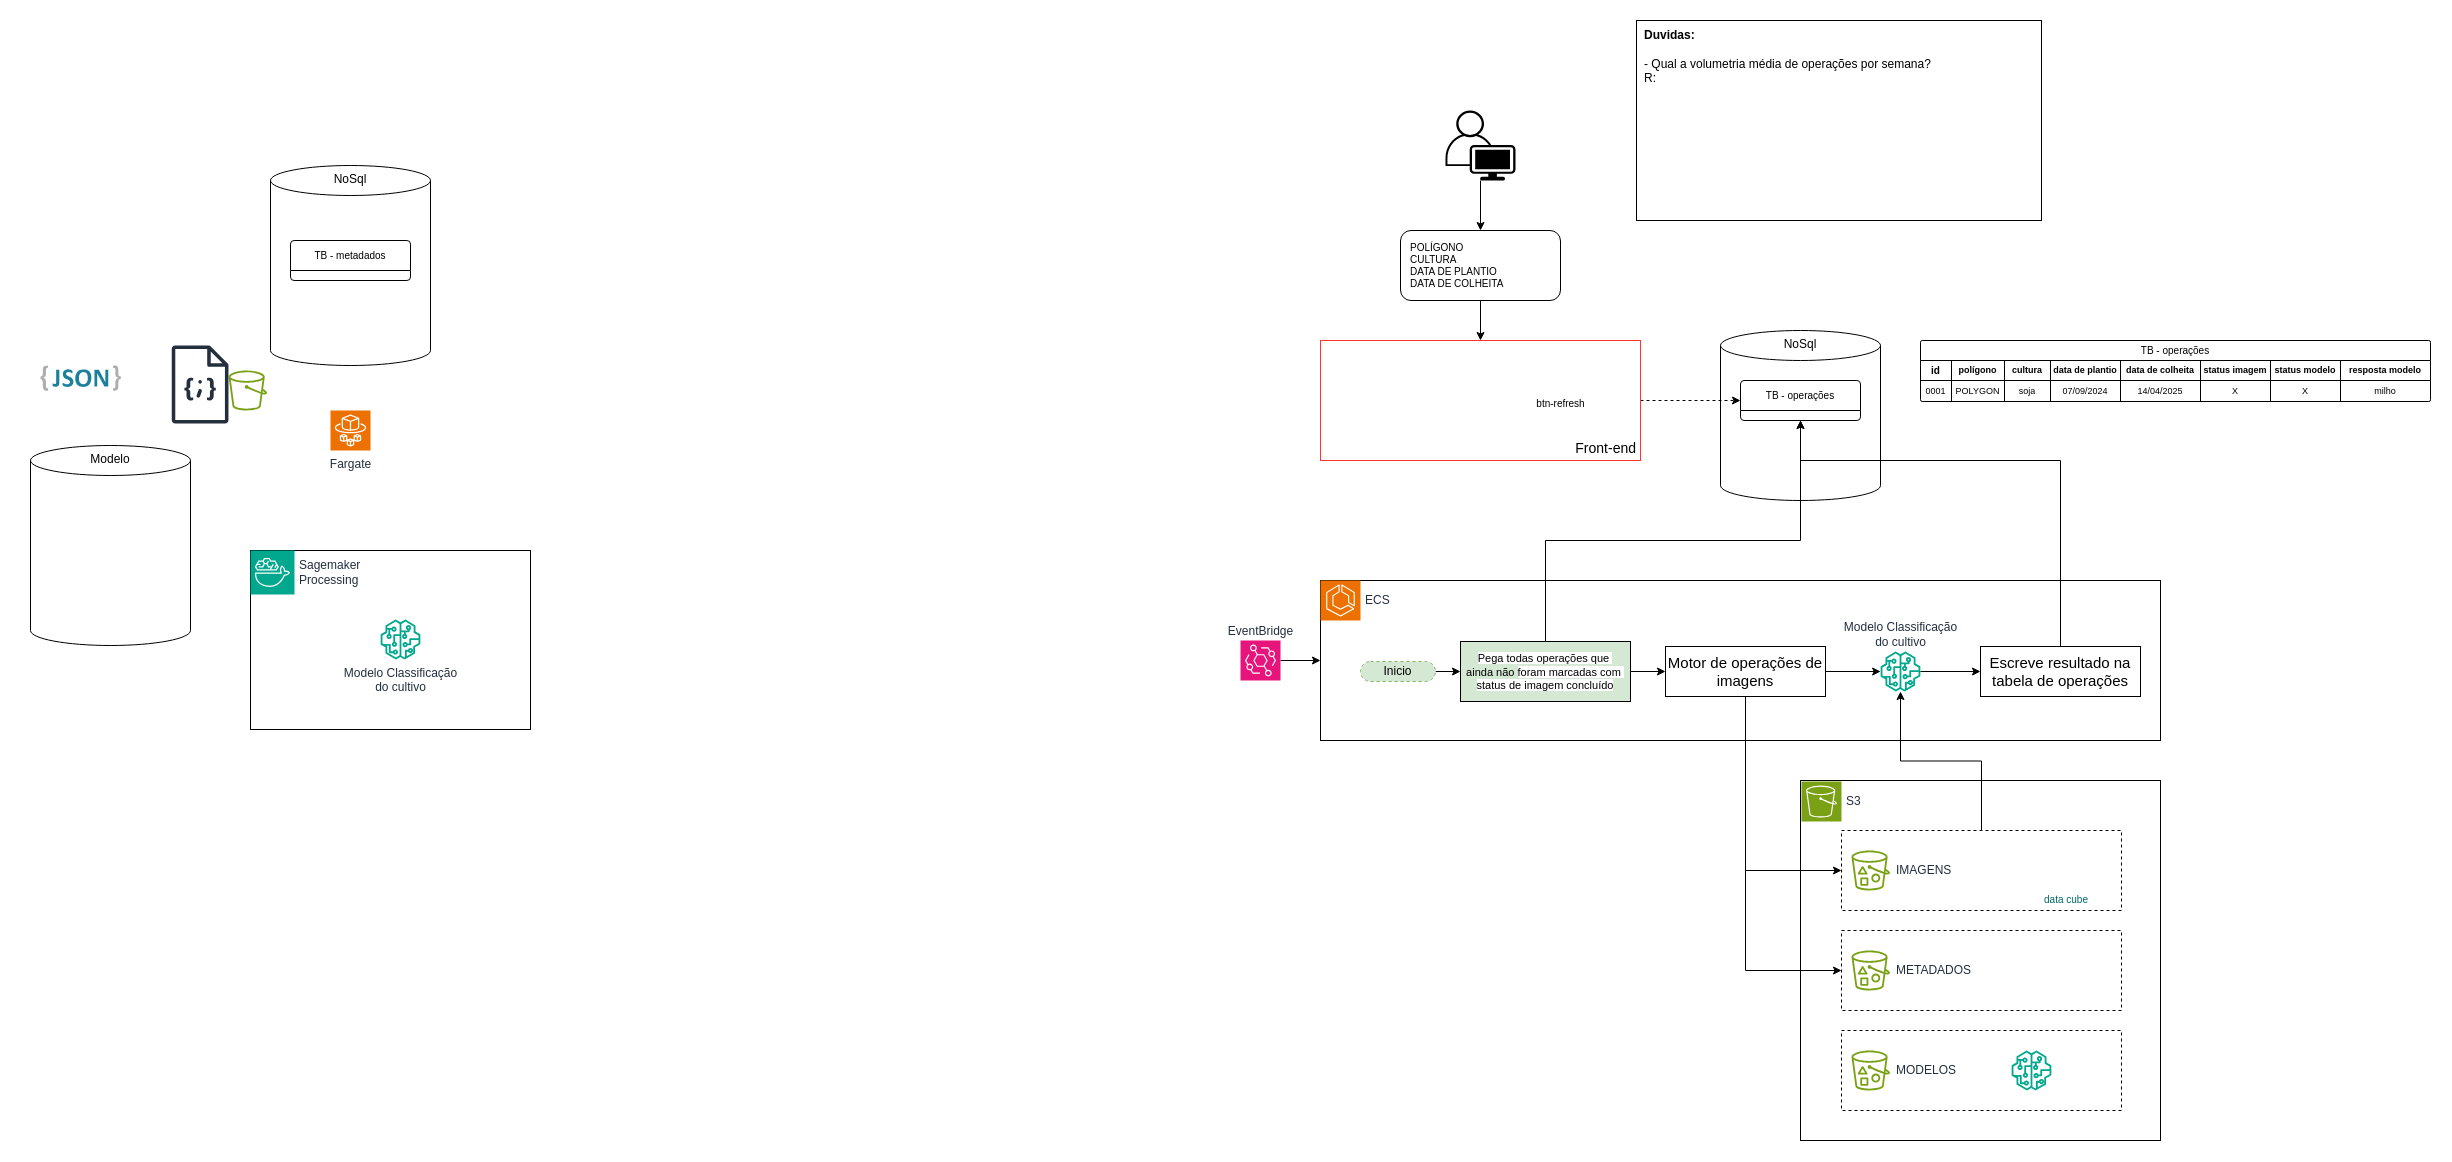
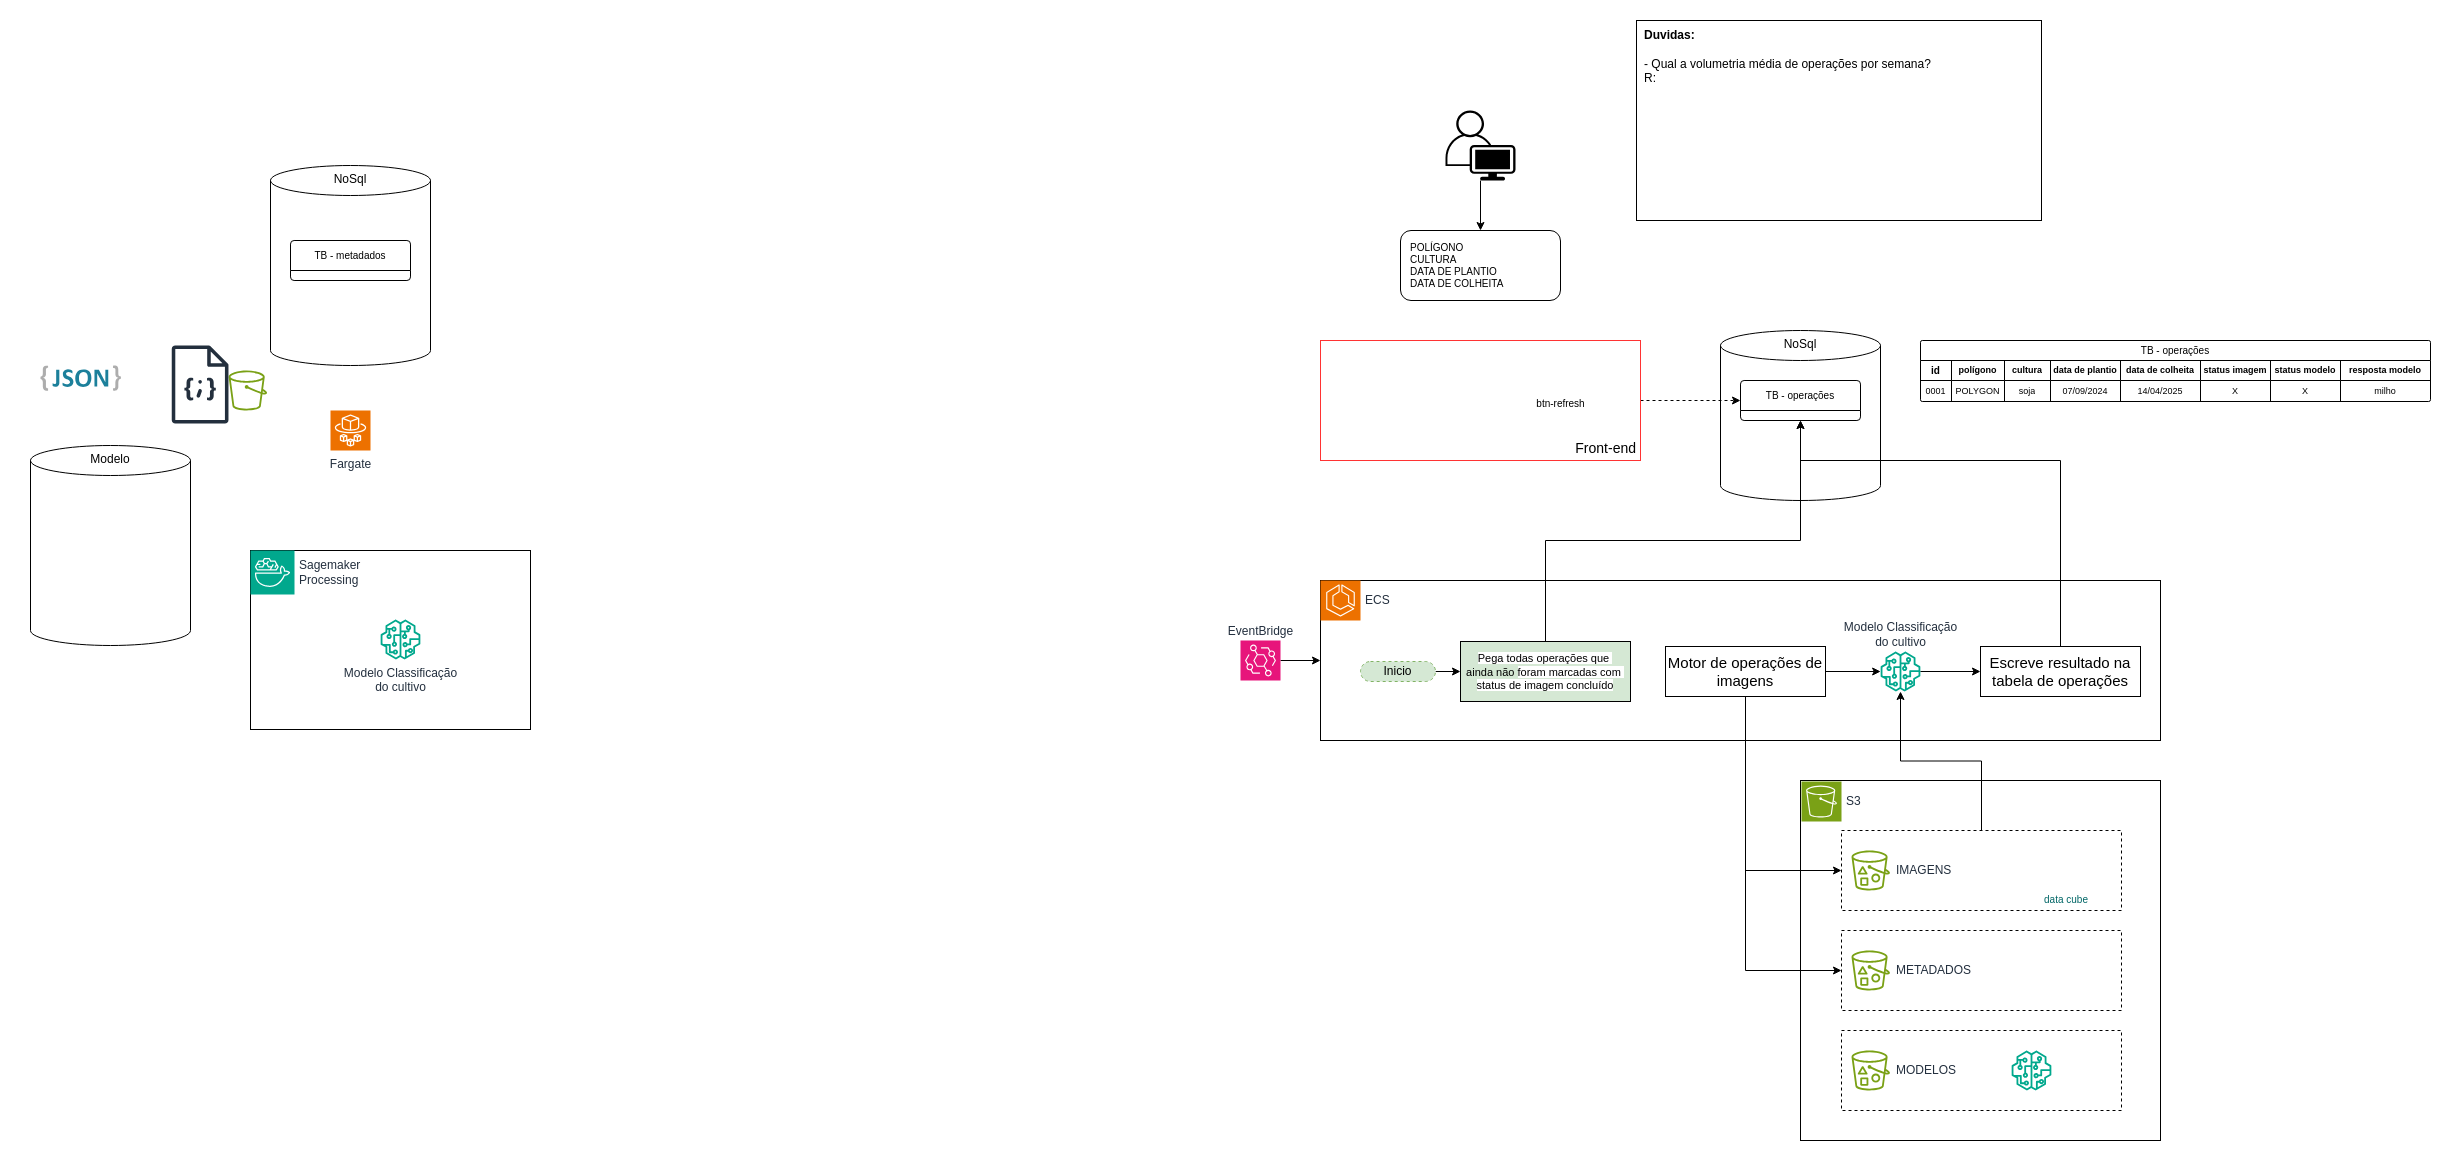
(1481, 317) -> none
(1650, 672) -> none
